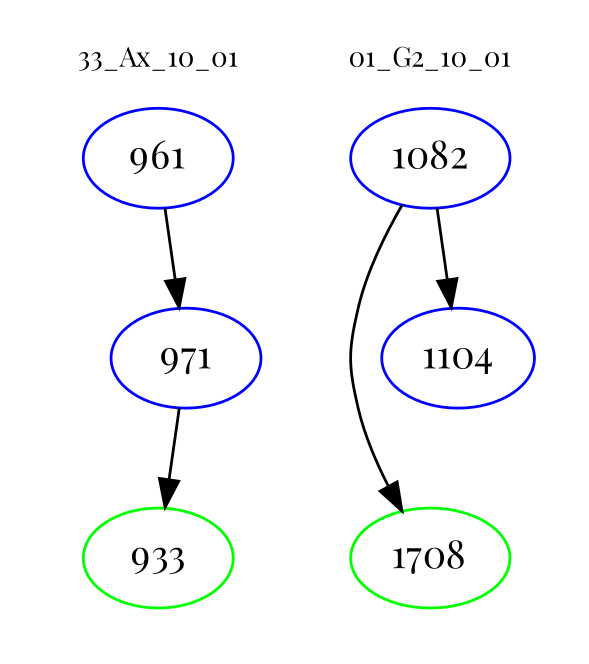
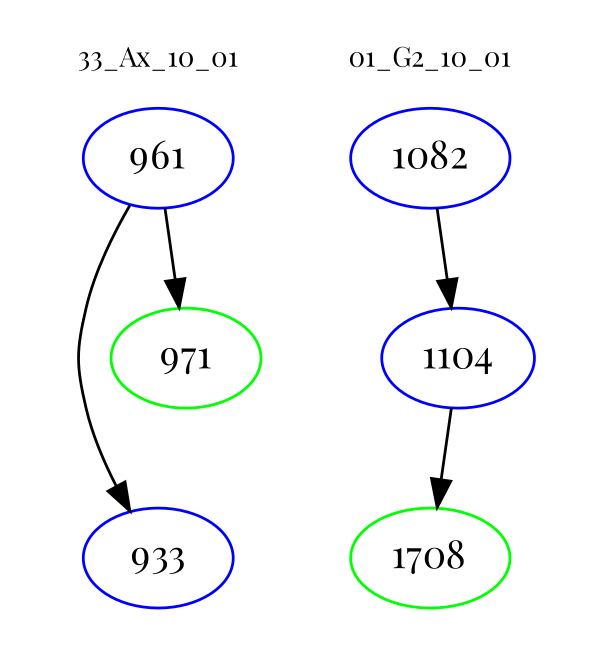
(352, 344) -> (446, 444)
(186, 358) -> (186, 358)
(174, 444) -> (79, 344)
(158, 558) -> (158, 558)
